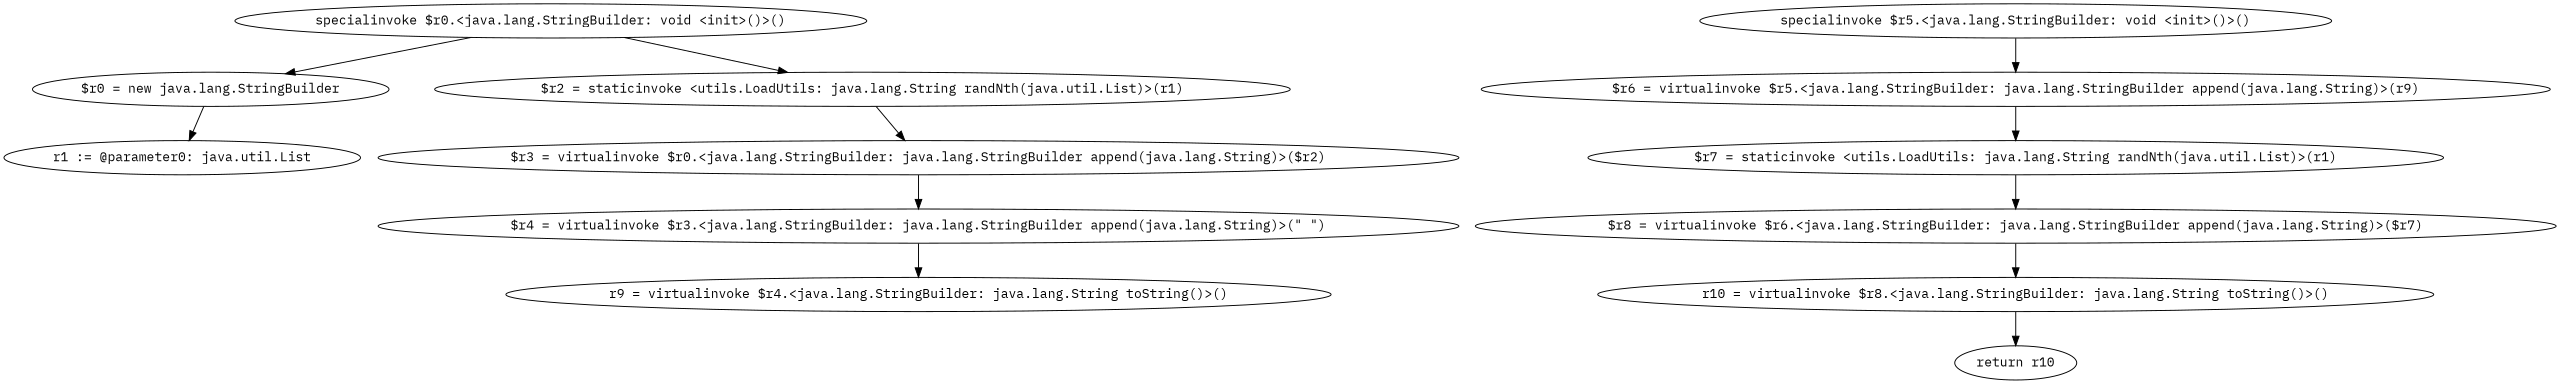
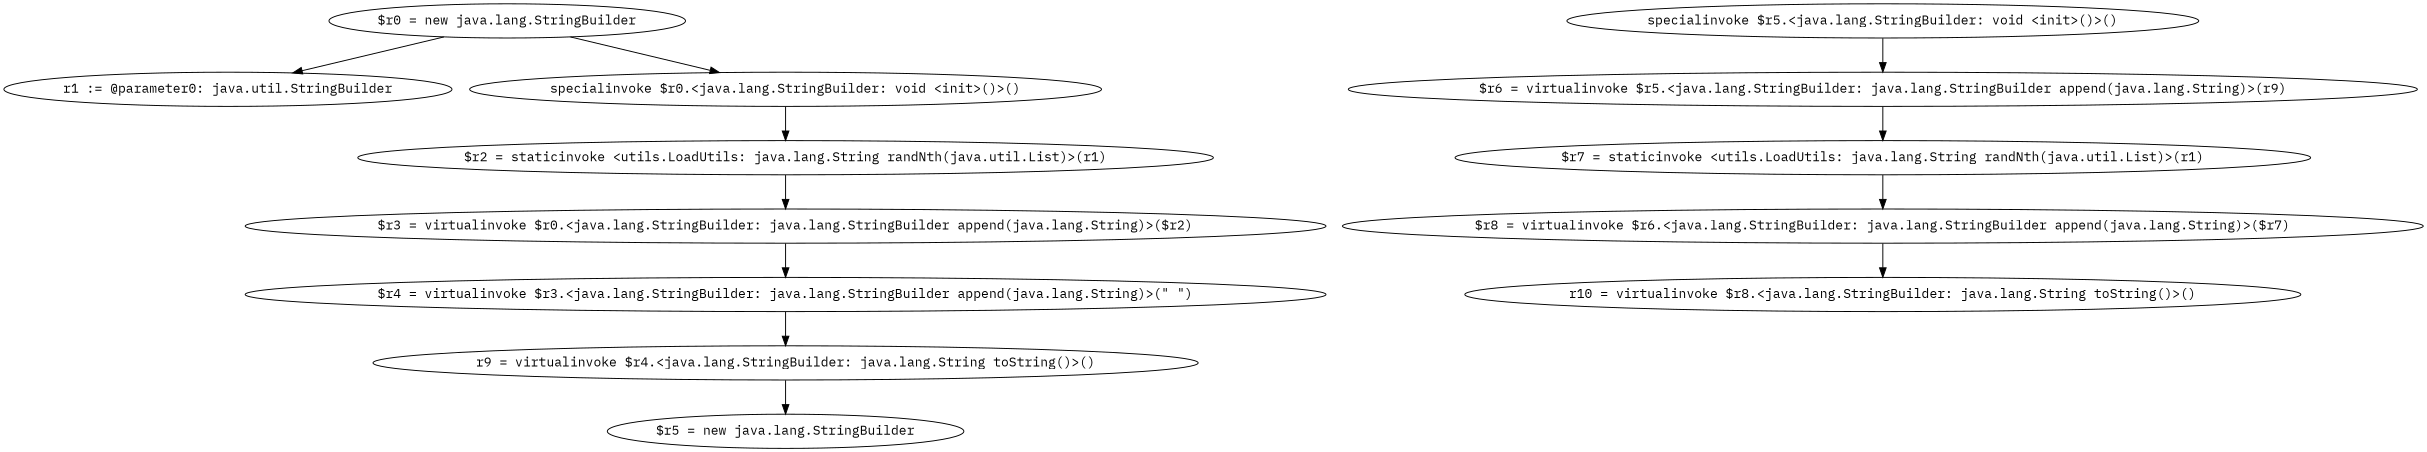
(383, 55) -> (640, 54)
(182, 158) -> (228, 89)
(2016, 363) -> none
none -> (786, 431)
